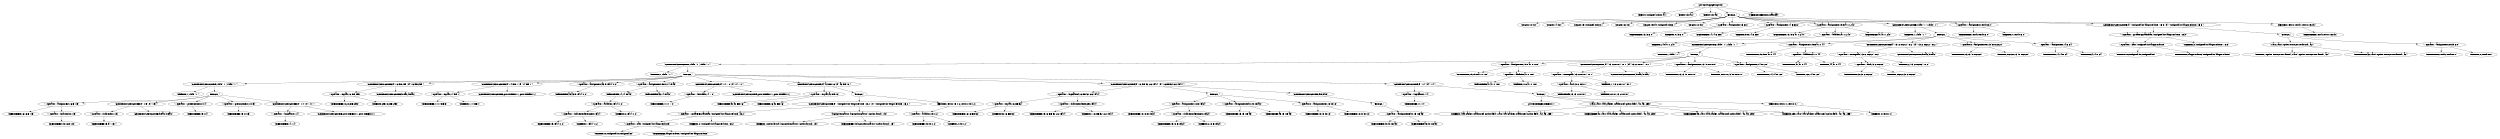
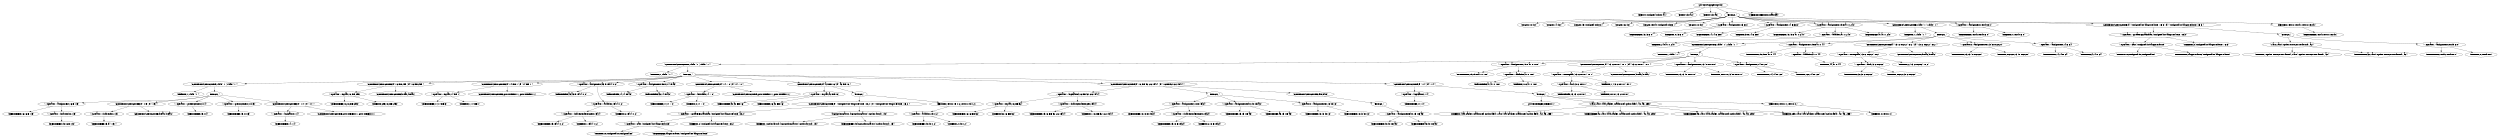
(1795, 64) -> none
(613, 99) -> (599, 94)
none -> (695, 104)
